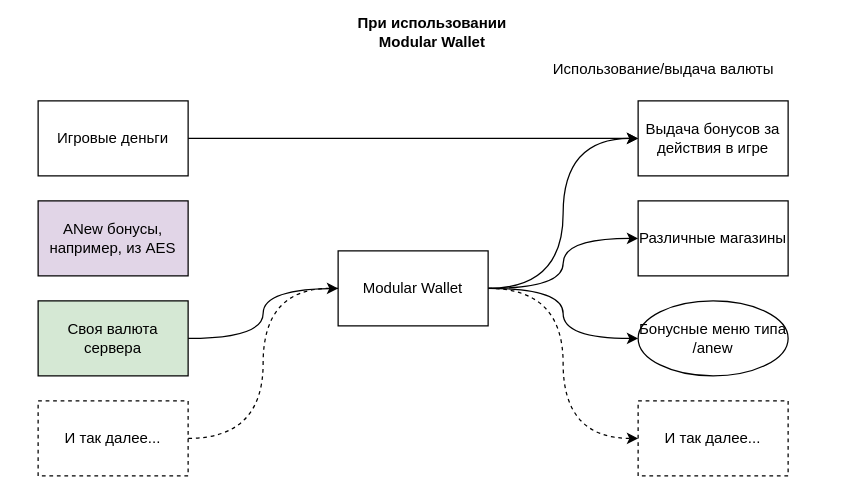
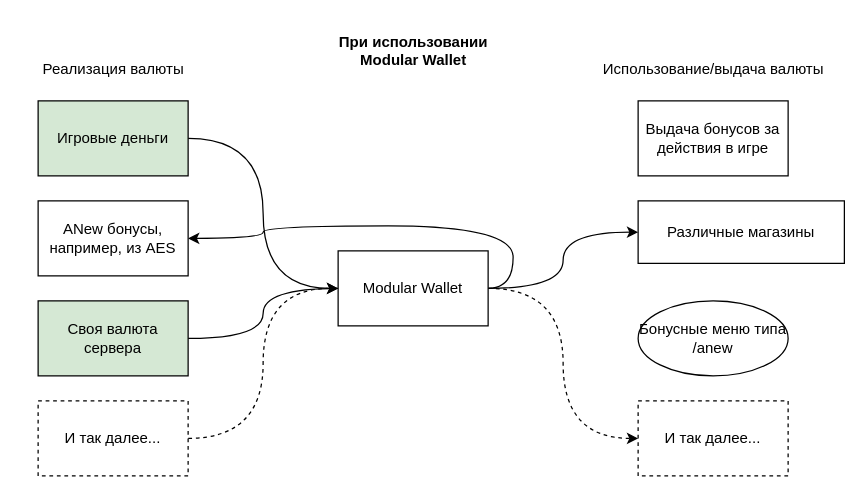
(432, 32) -> (413, 51)
none -> (113, 69)
(663, 69) -> (713, 69)
(113, 138) -> (113, 138)
(406, 138) -> (263, 208)
(563, 214) -> none
(113, 238) -> (113, 238)
(713, 238) -> (741, 232)
(566, 323) -> (377, 226)
